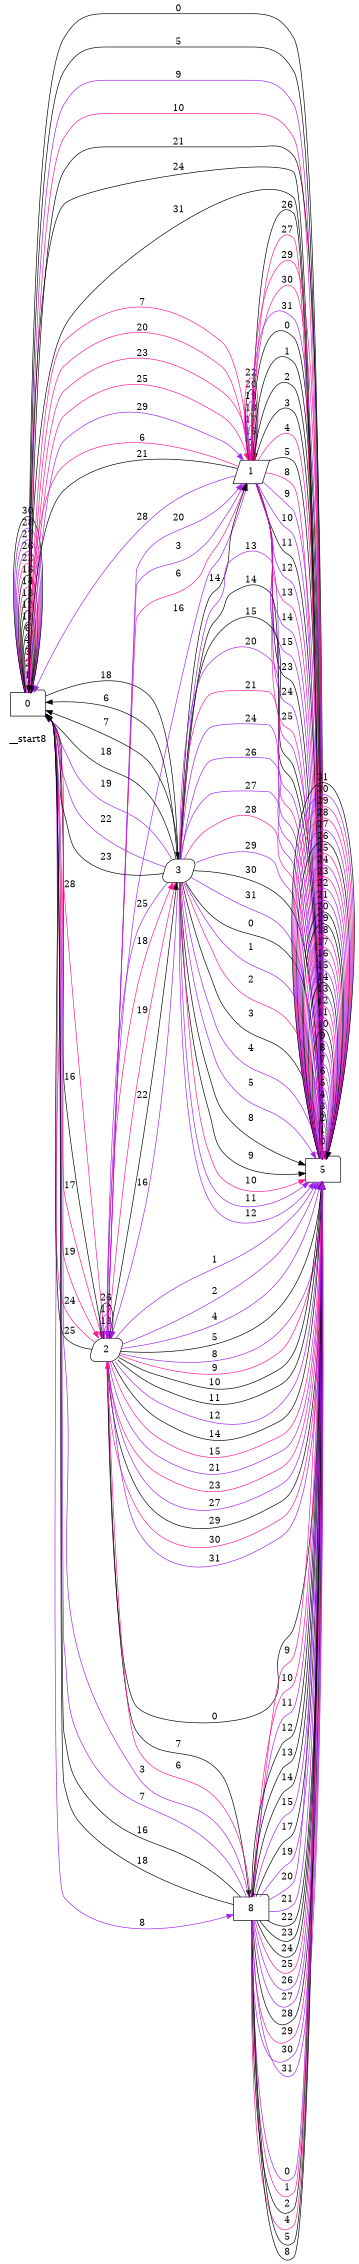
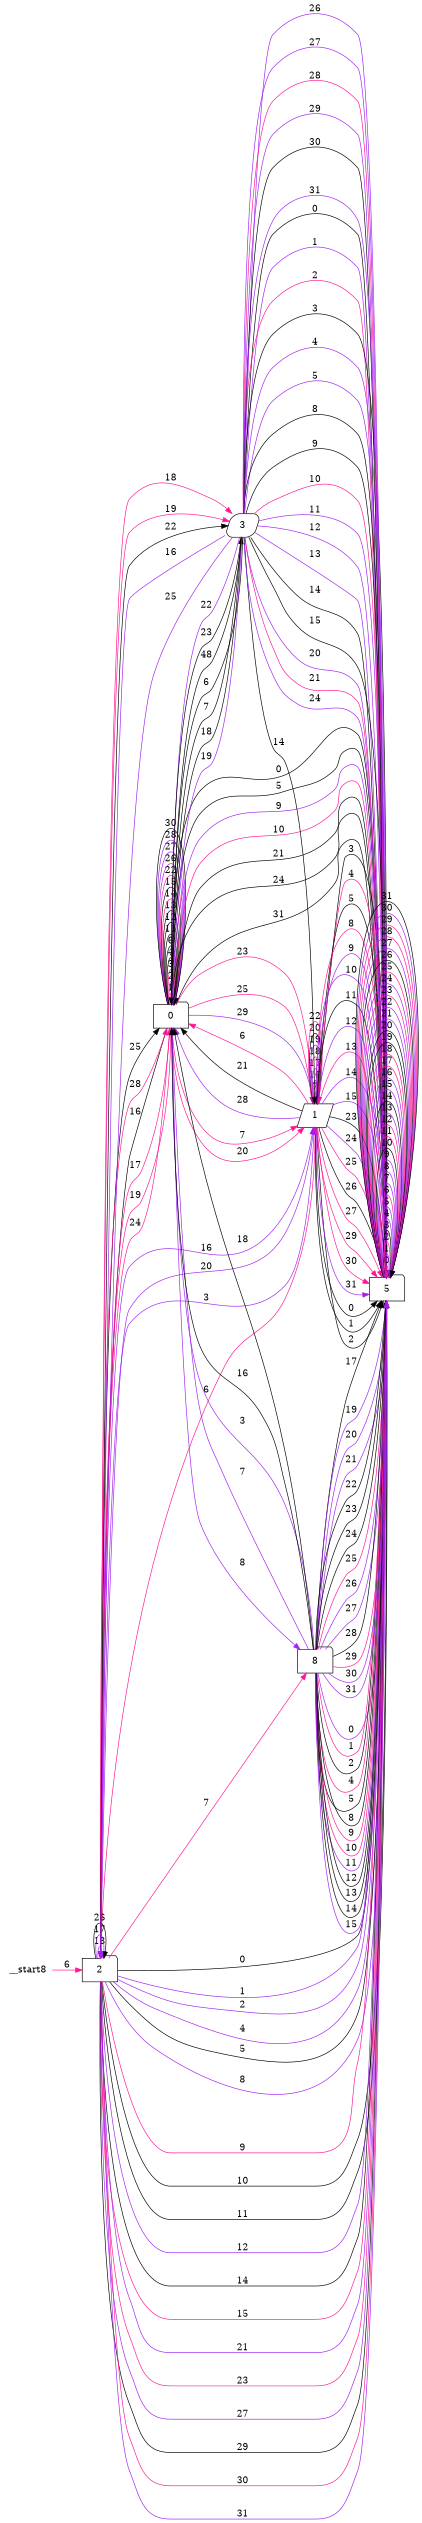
(106, 676) -> (207, 655)
(106, 1350) -> (100, 1970)
(144, 1740) -> (206, 1818)
(136, 1746) -> (64, 1970)
